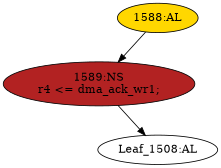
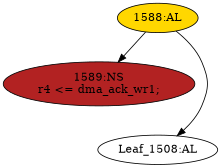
(129, 117) -> (207, 79)
